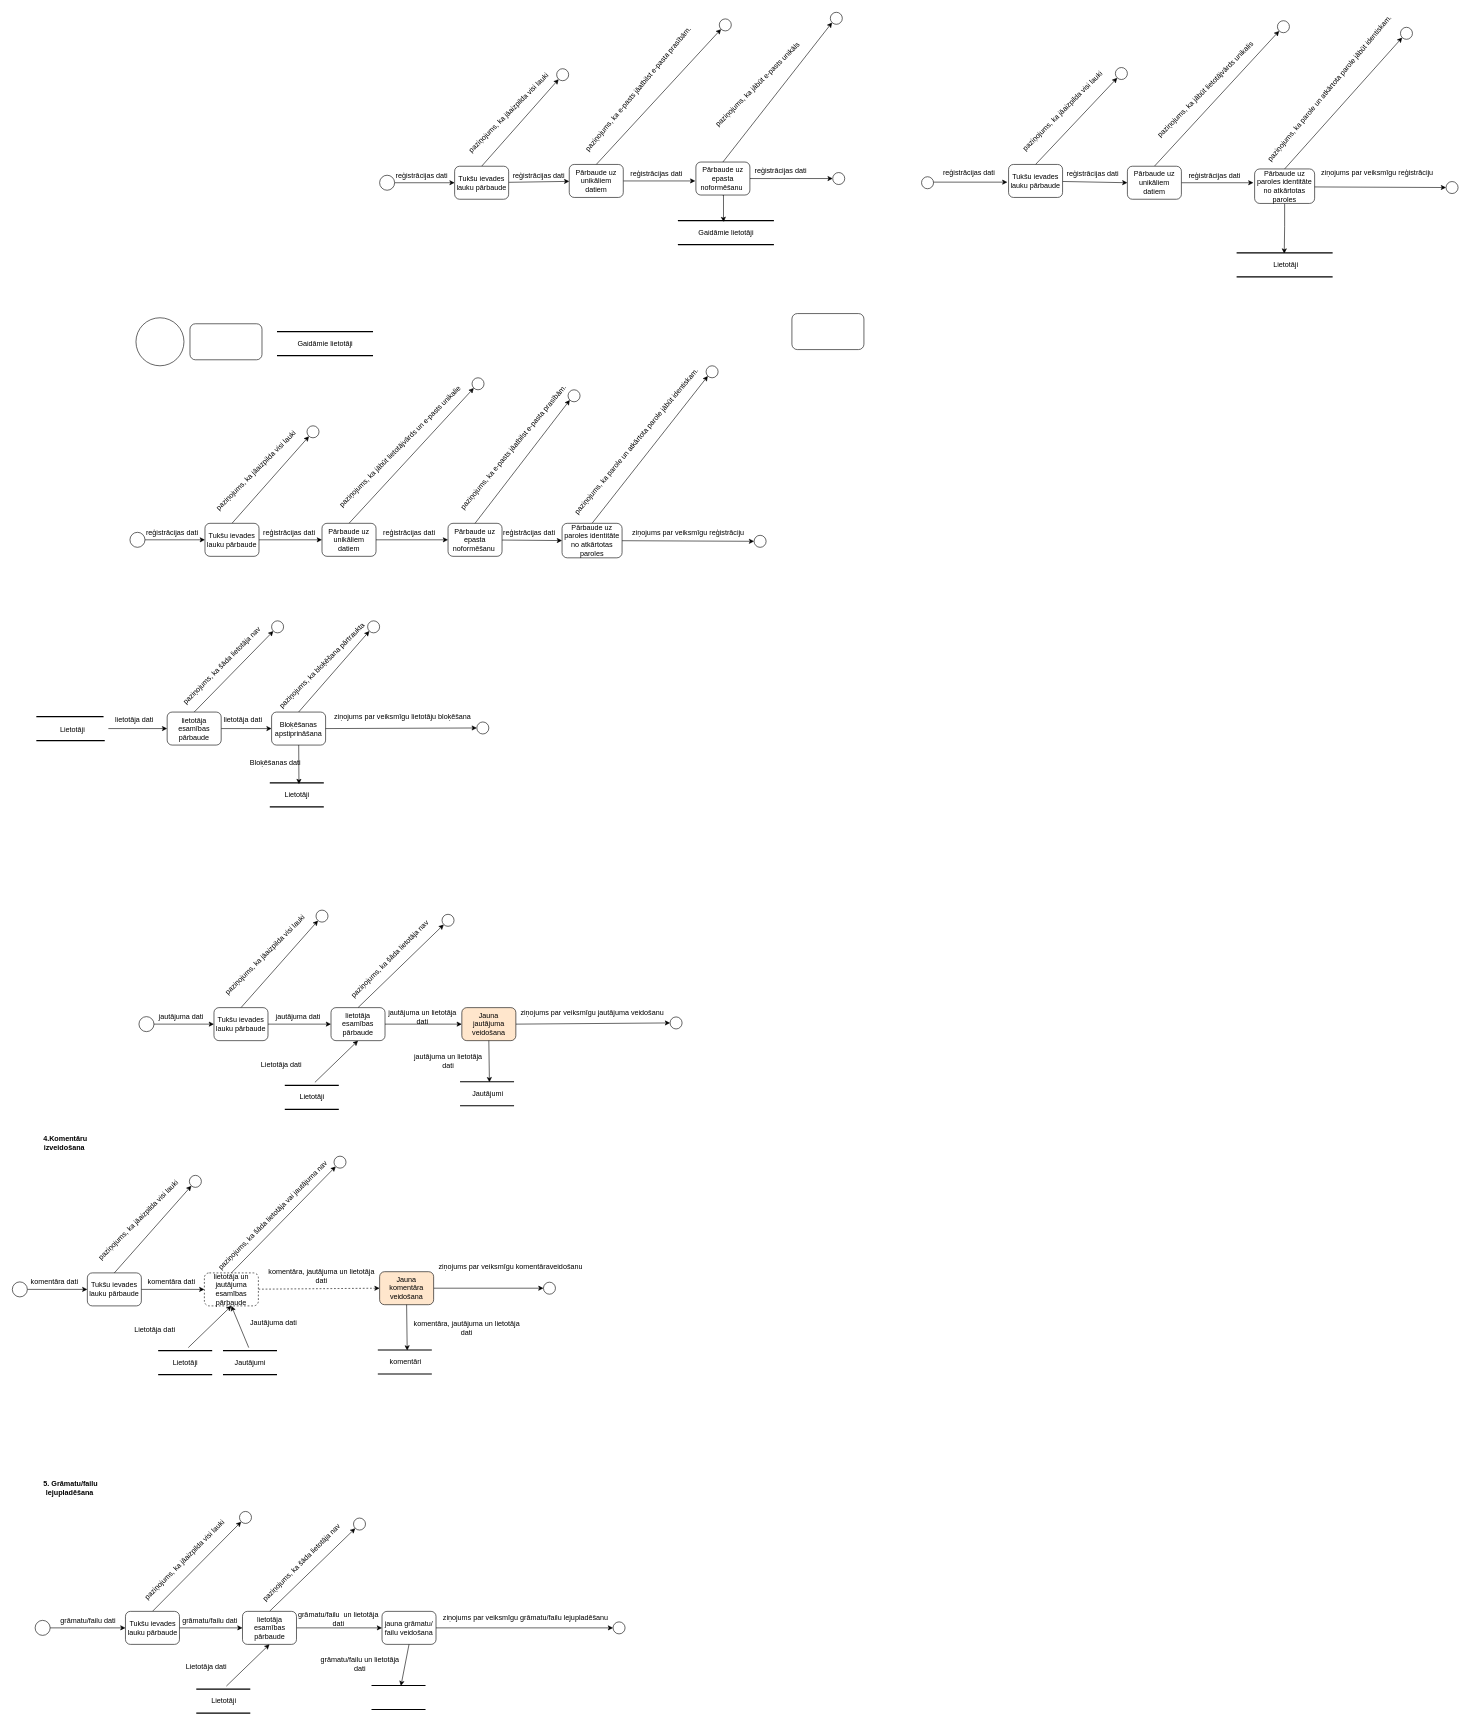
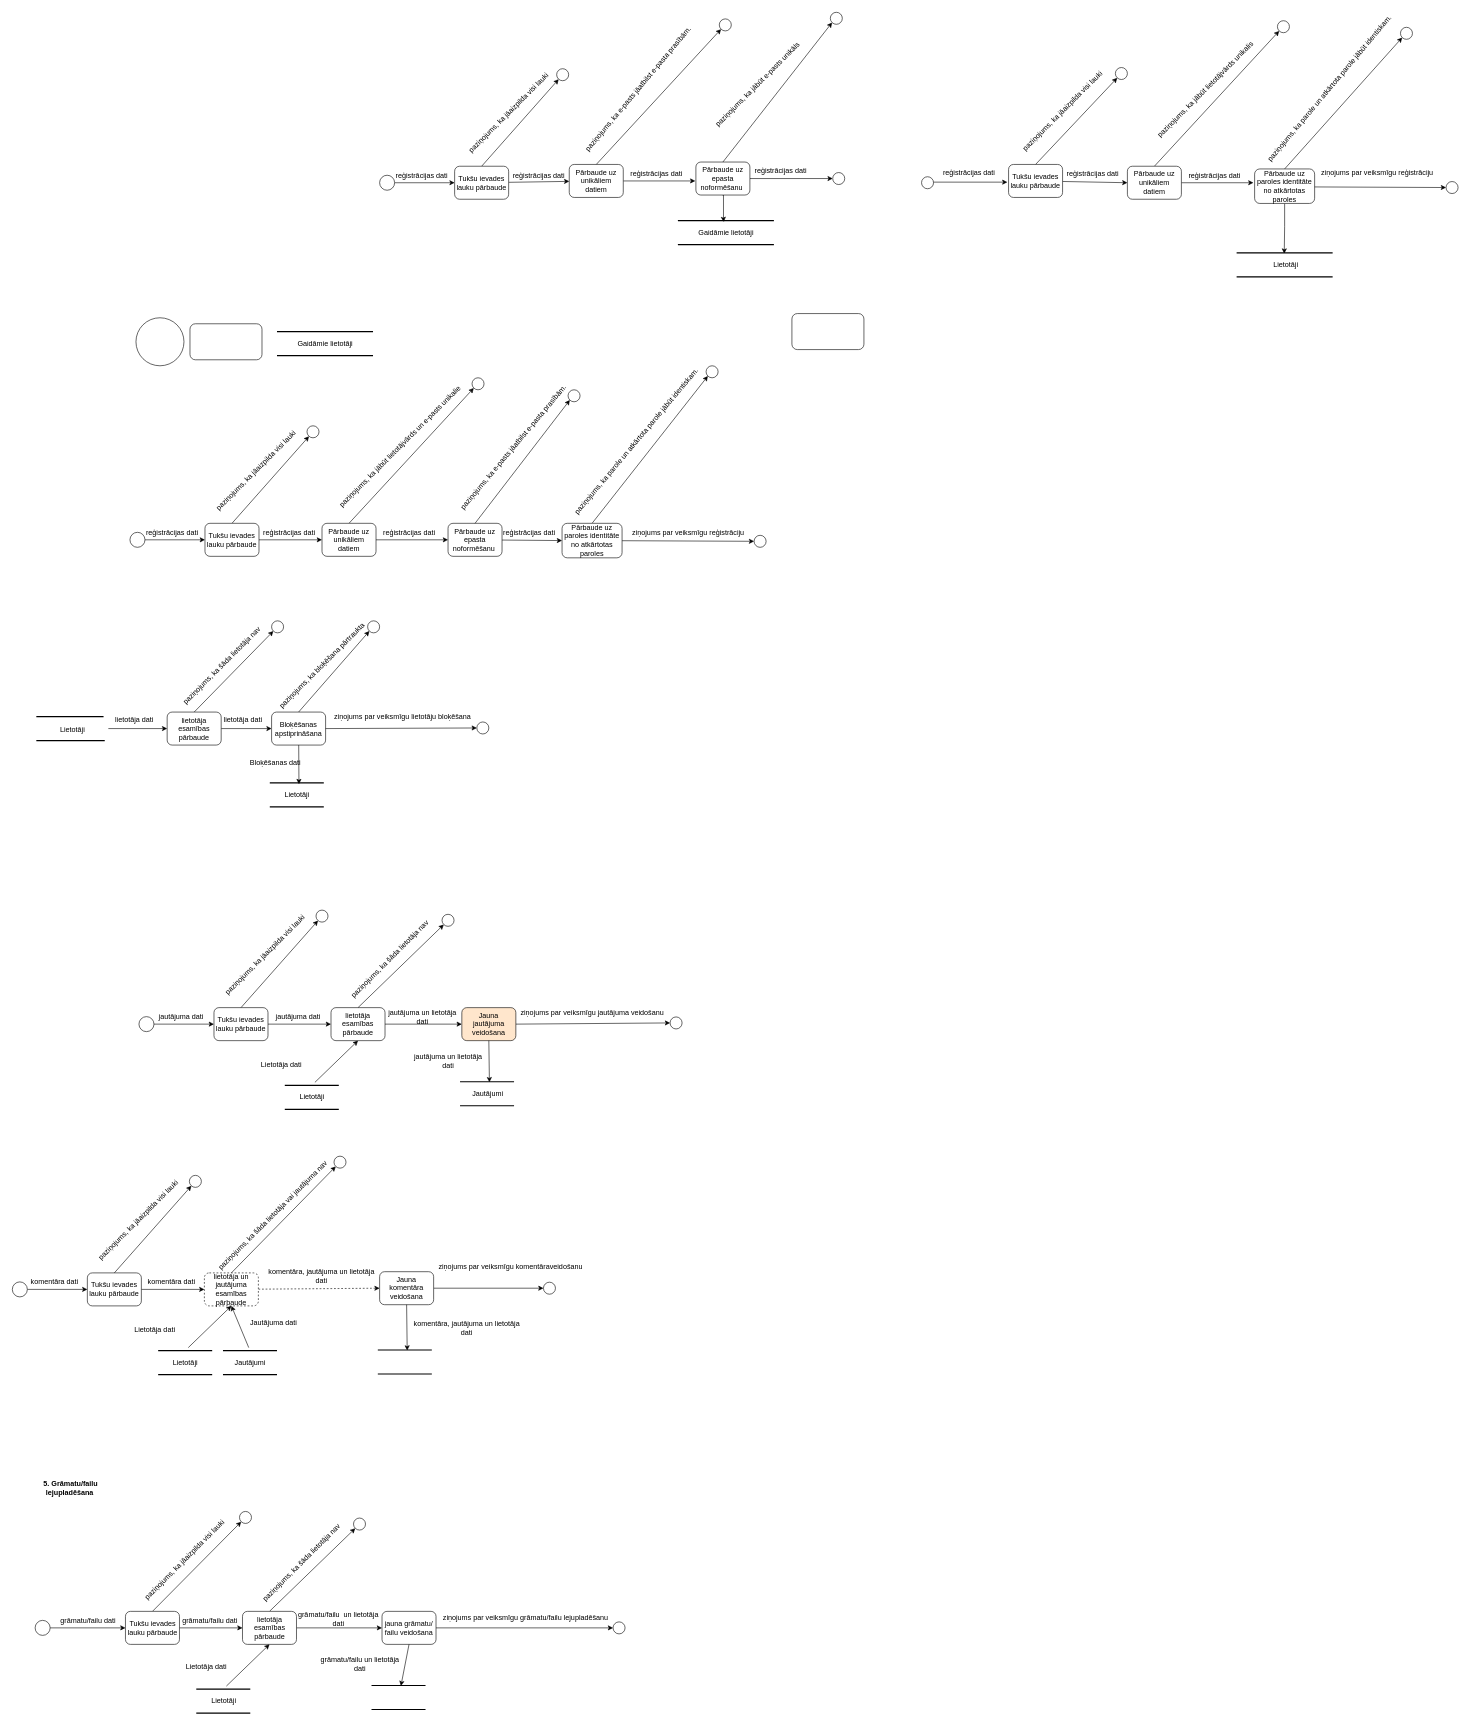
(65, 1143) -> none
(407, 1288) -> (407, 1288)
(405, 1362) -> none
